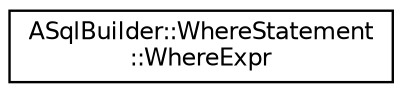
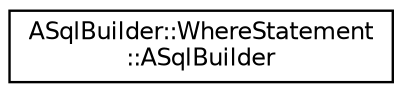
(201, 46) -> (201, 46)
